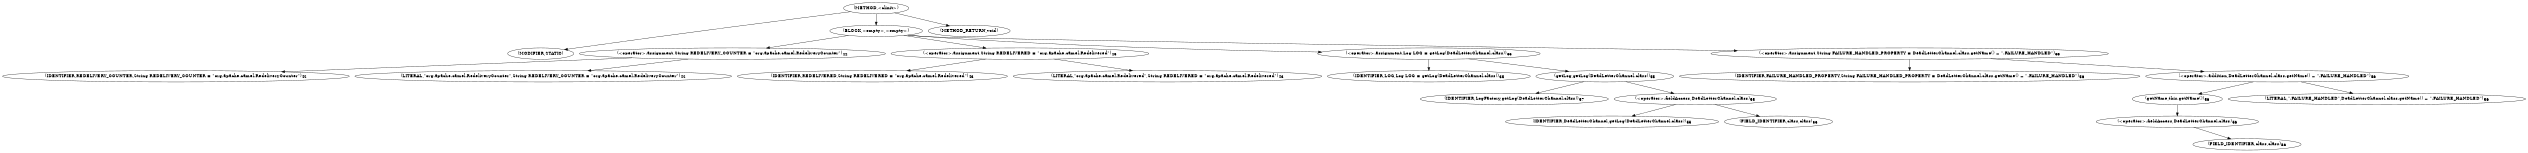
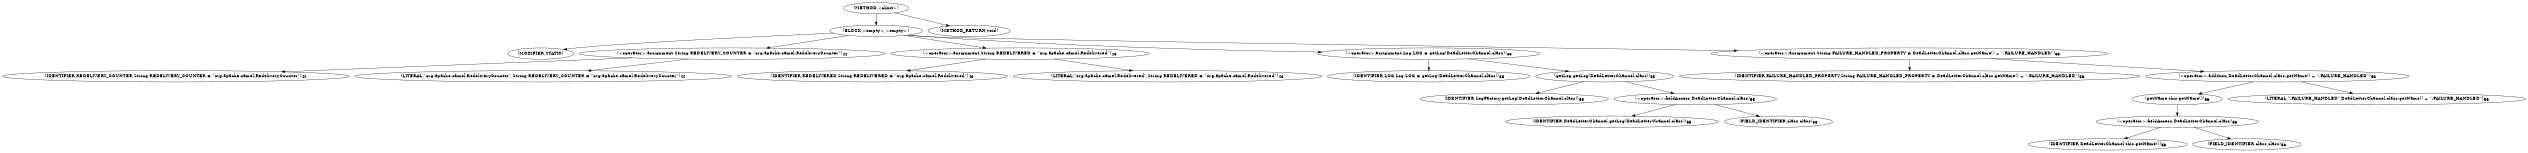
(709, 30) -> (700, 40)
(1582, 99) -> (1582, 99)
none -> (2108, 144)
